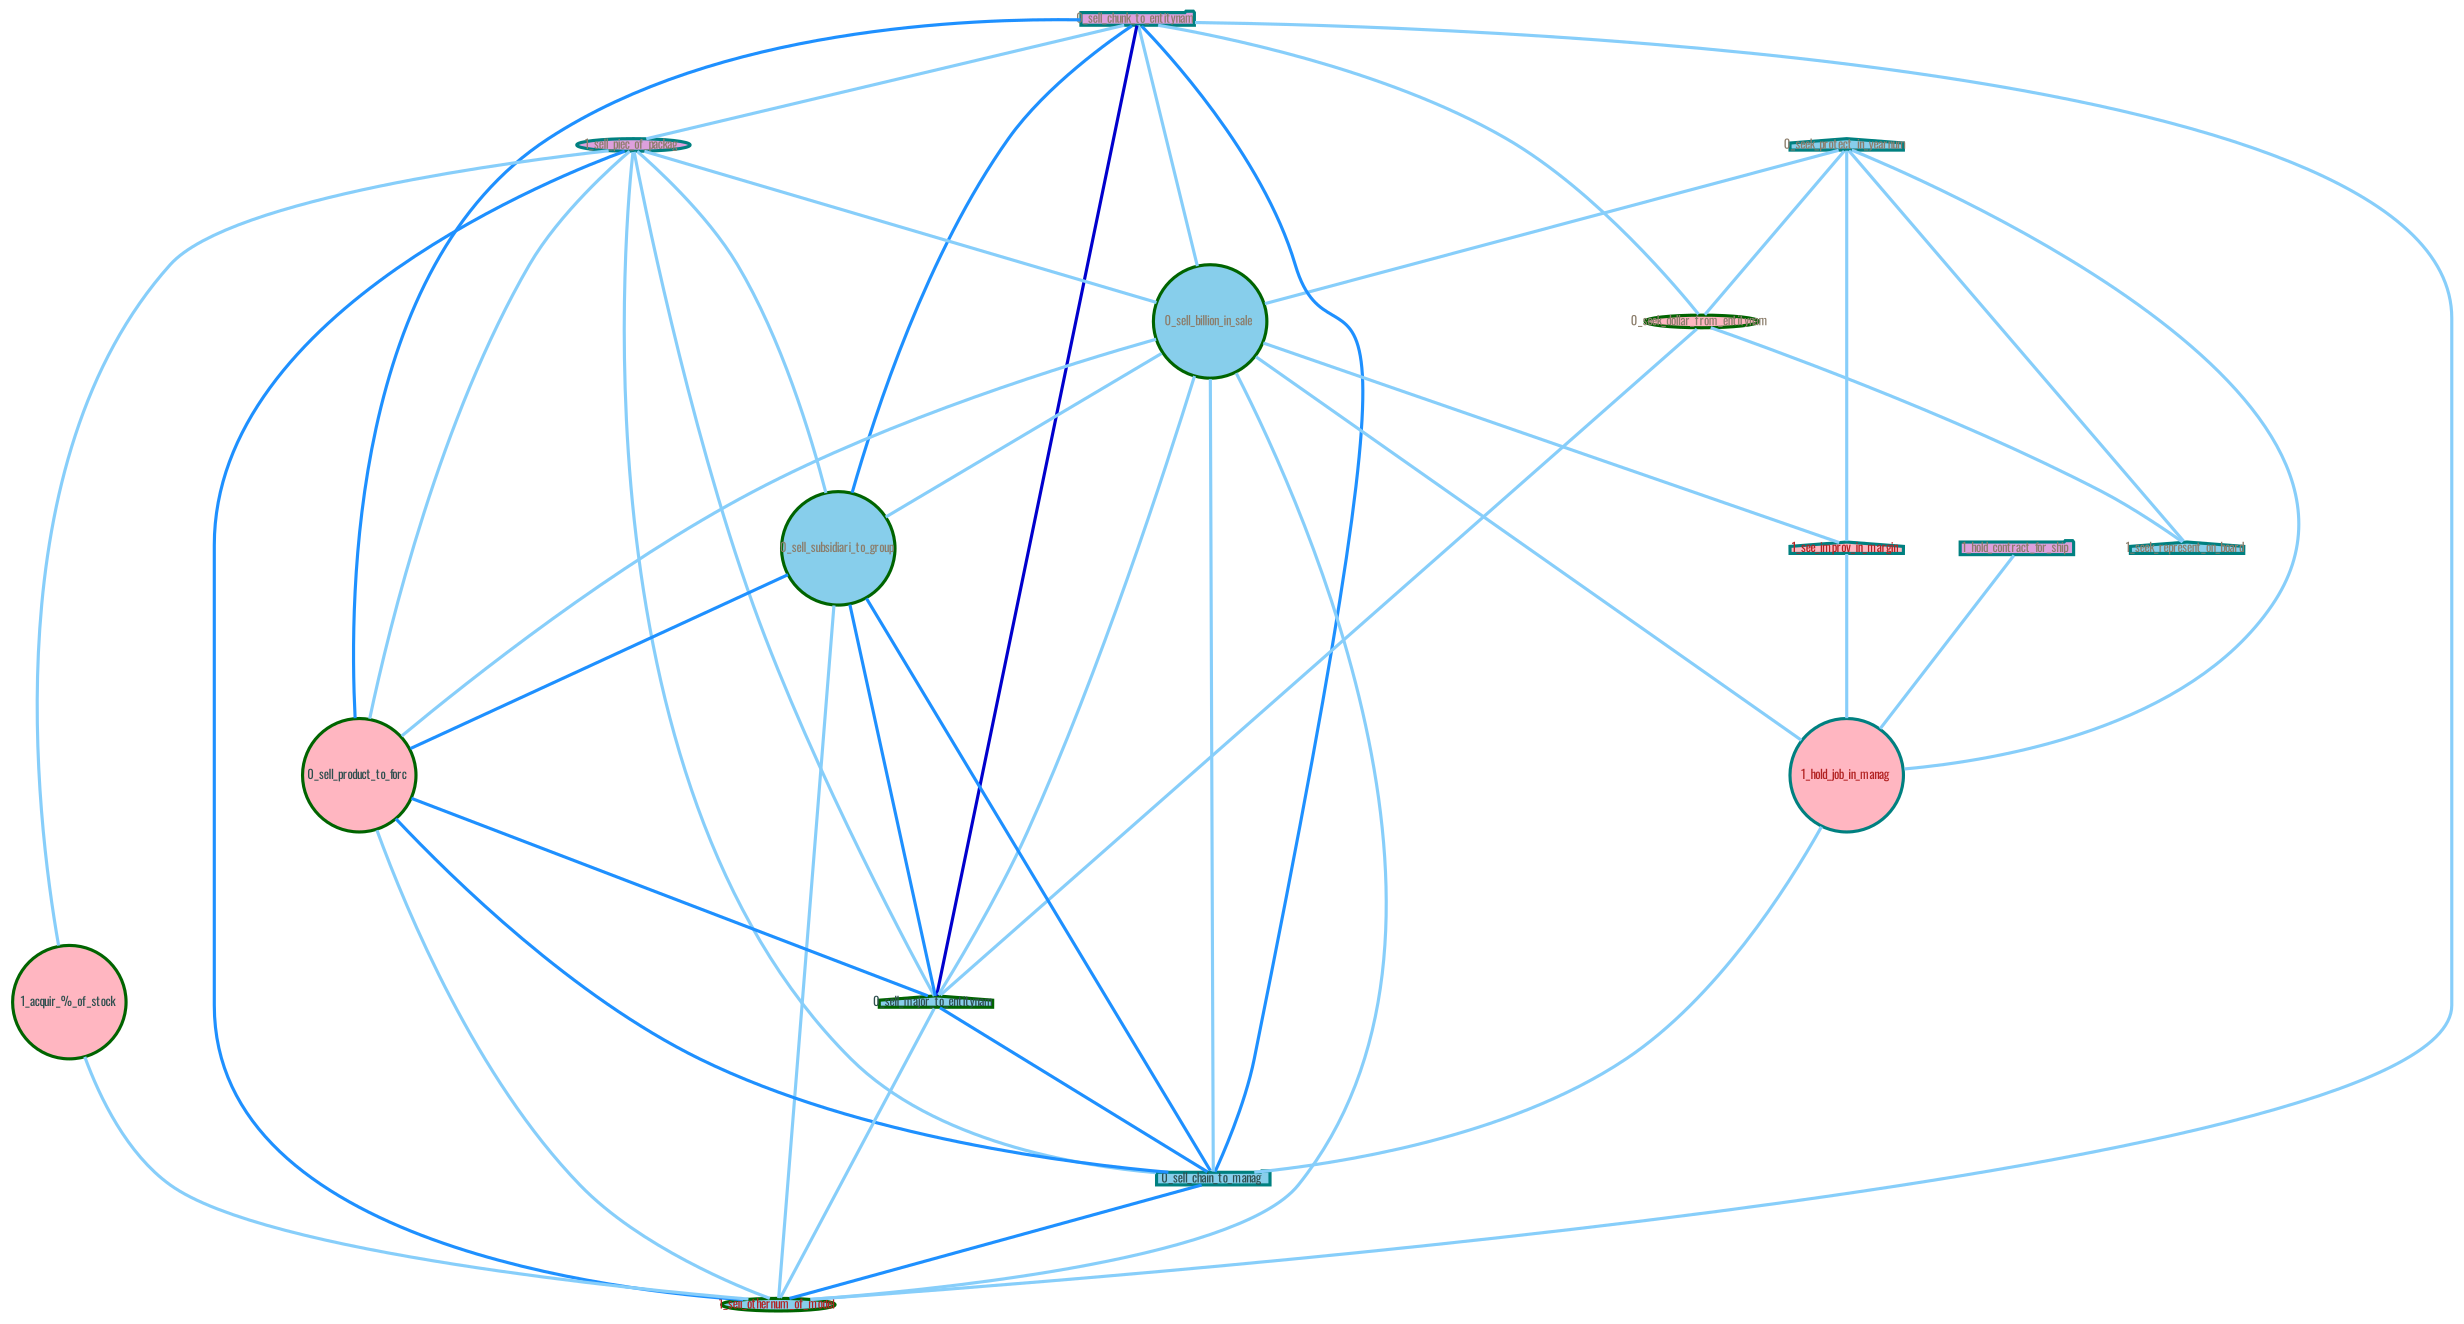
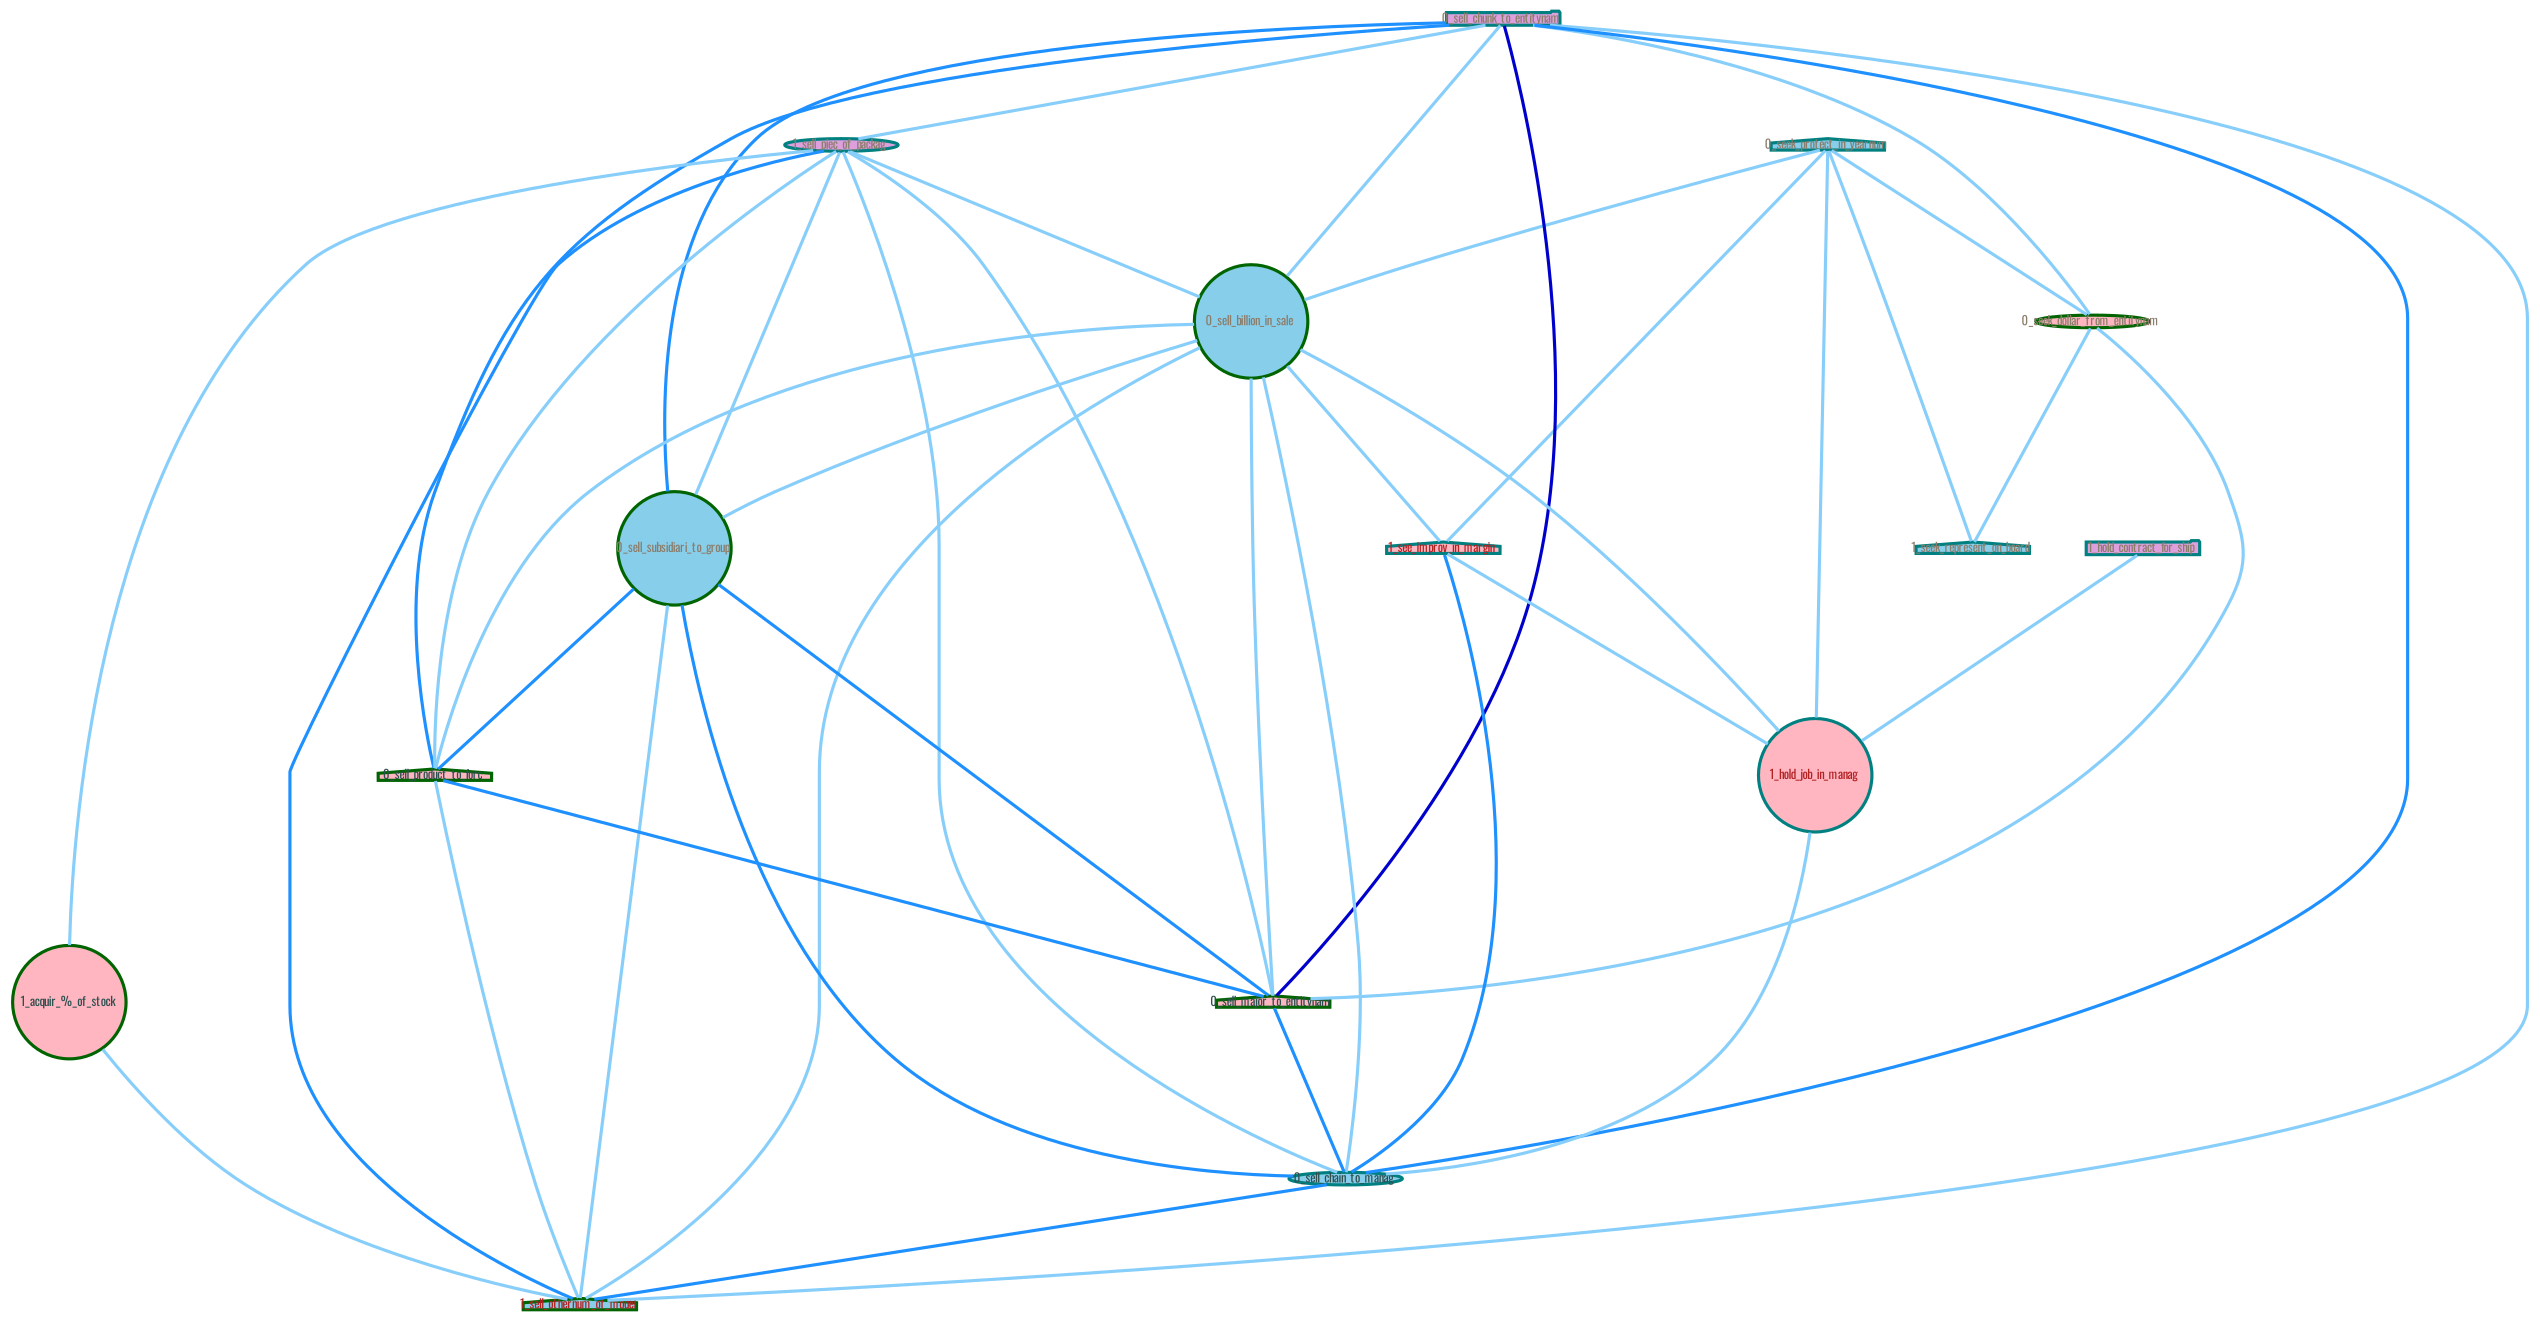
(359, 775) -> (435, 775)
(936, 1002) -> (1273, 1002)
(743, 1078) -> (1495, 886)
(857, 1153) -> none
(1213, 1179) -> (1346, 1179)
(778, 1305) -> (580, 1305)
